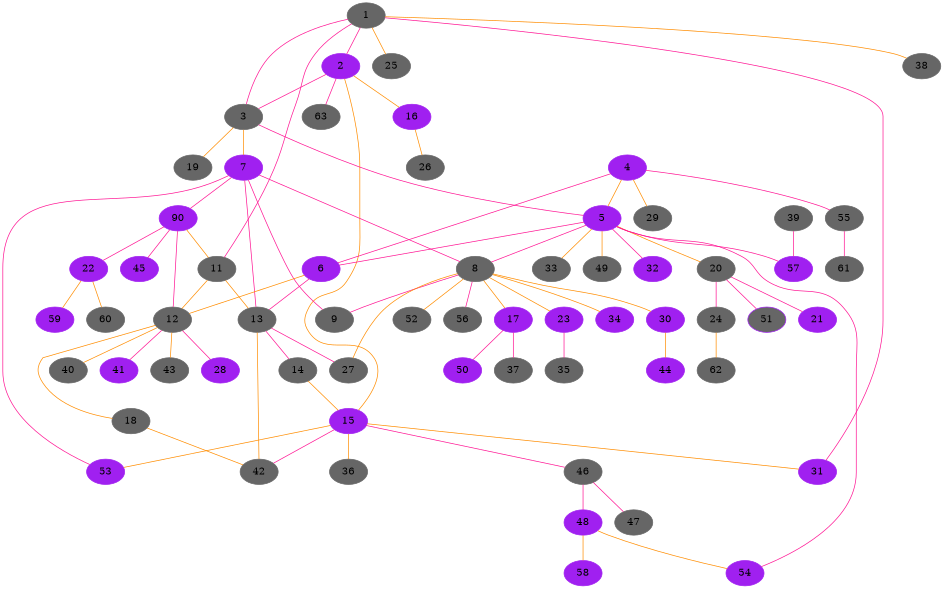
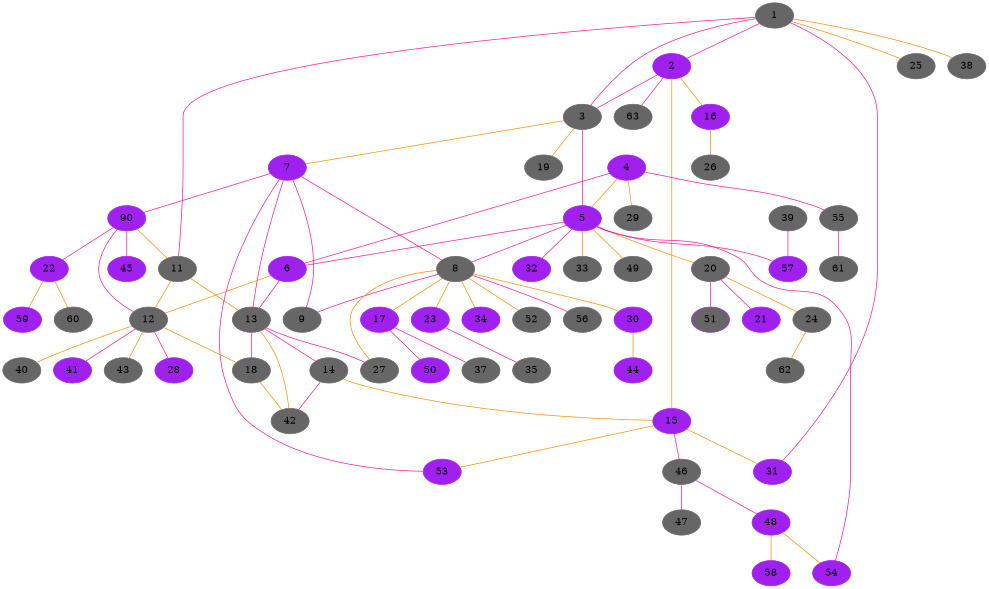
(716, 294) -> (761, 294)
none -> (251, 345)
(304, 446) -> (309, 396)
(349, 472) -> none
